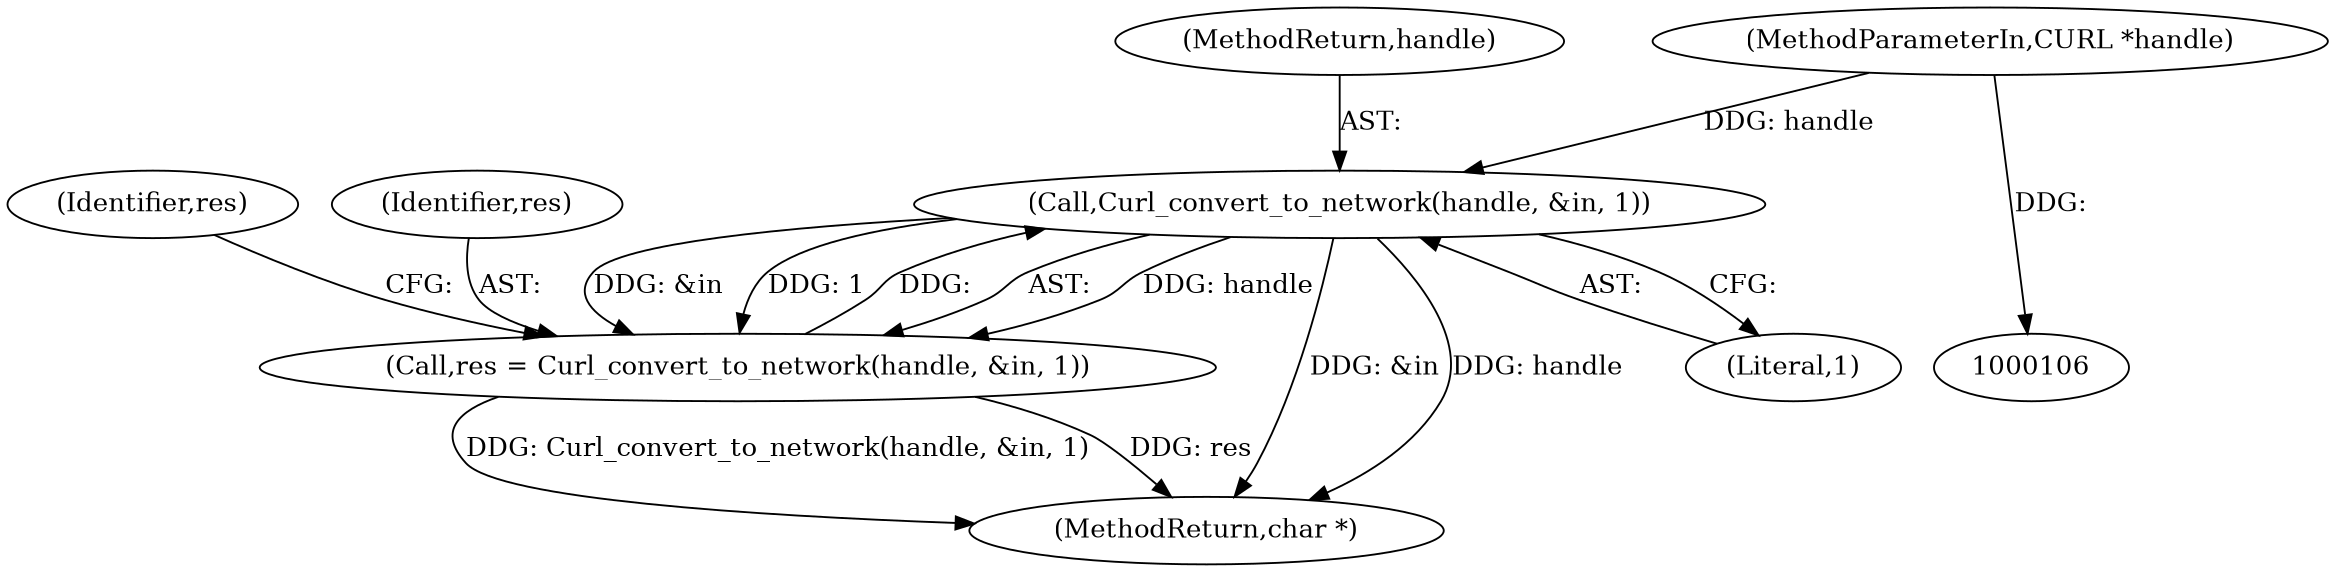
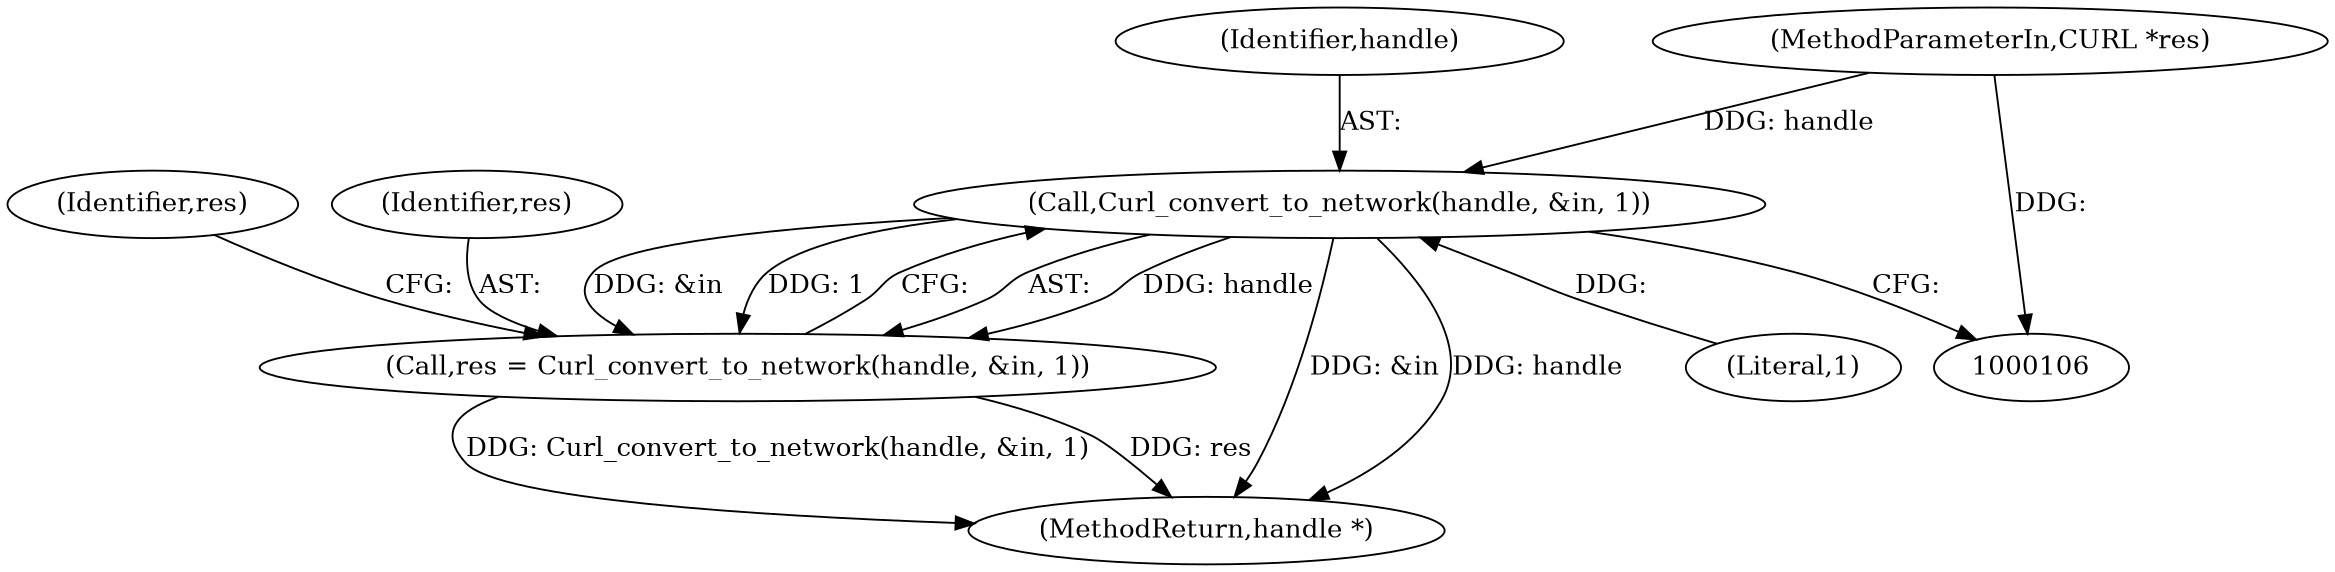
(1340, 41) -> (1340, 41)
(1990, 41) -> (1990, 41)
(1647, 267) -> (1778, 268)
(939, 286) -> (939, 286)
(1615, 286) -> (1615, 286)
(1207, 531) -> (1207, 531)
